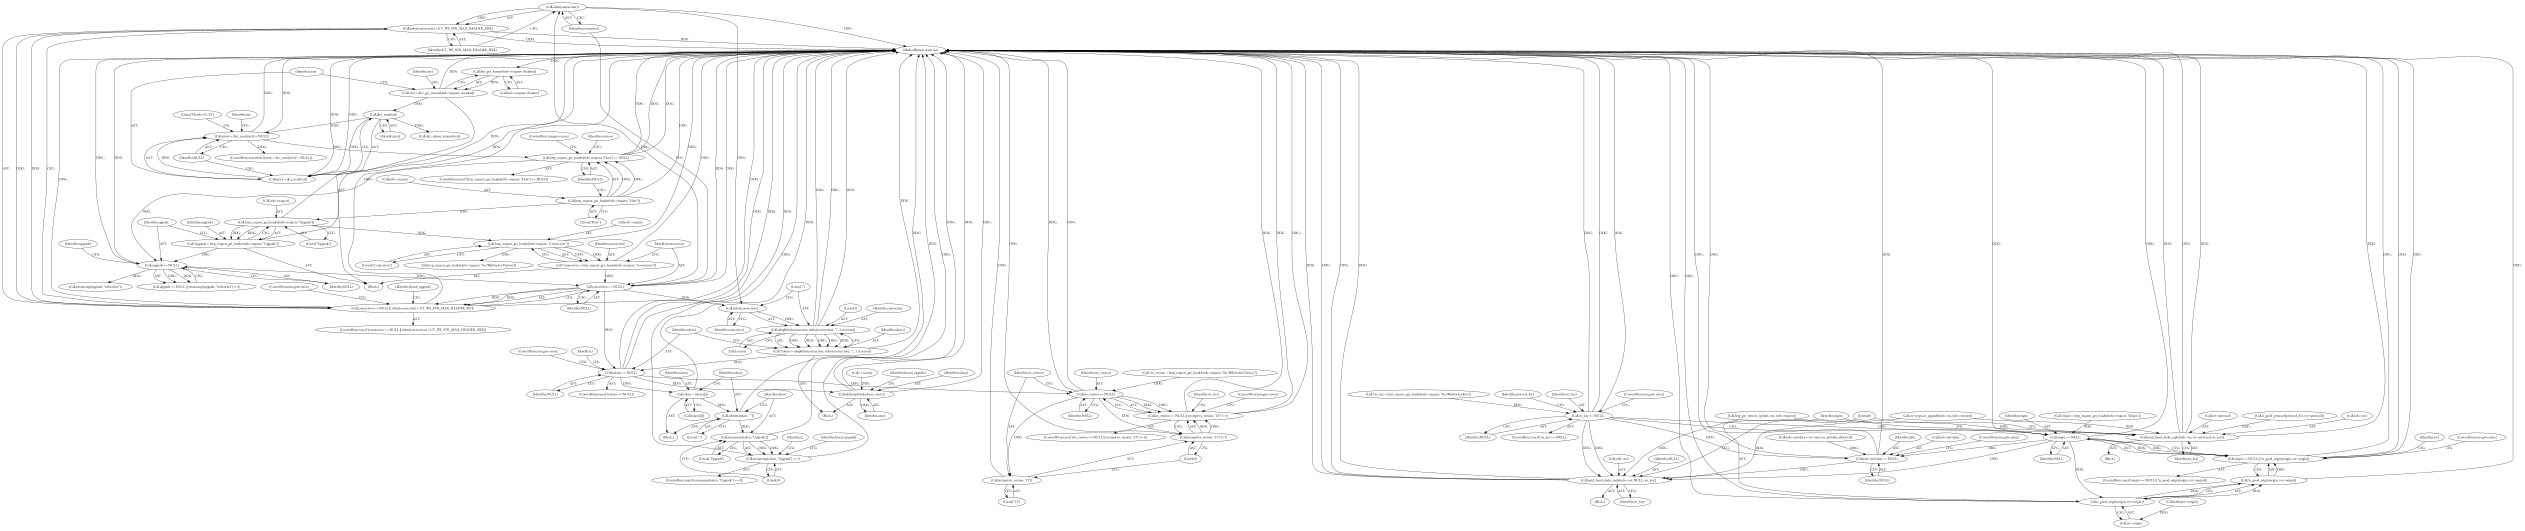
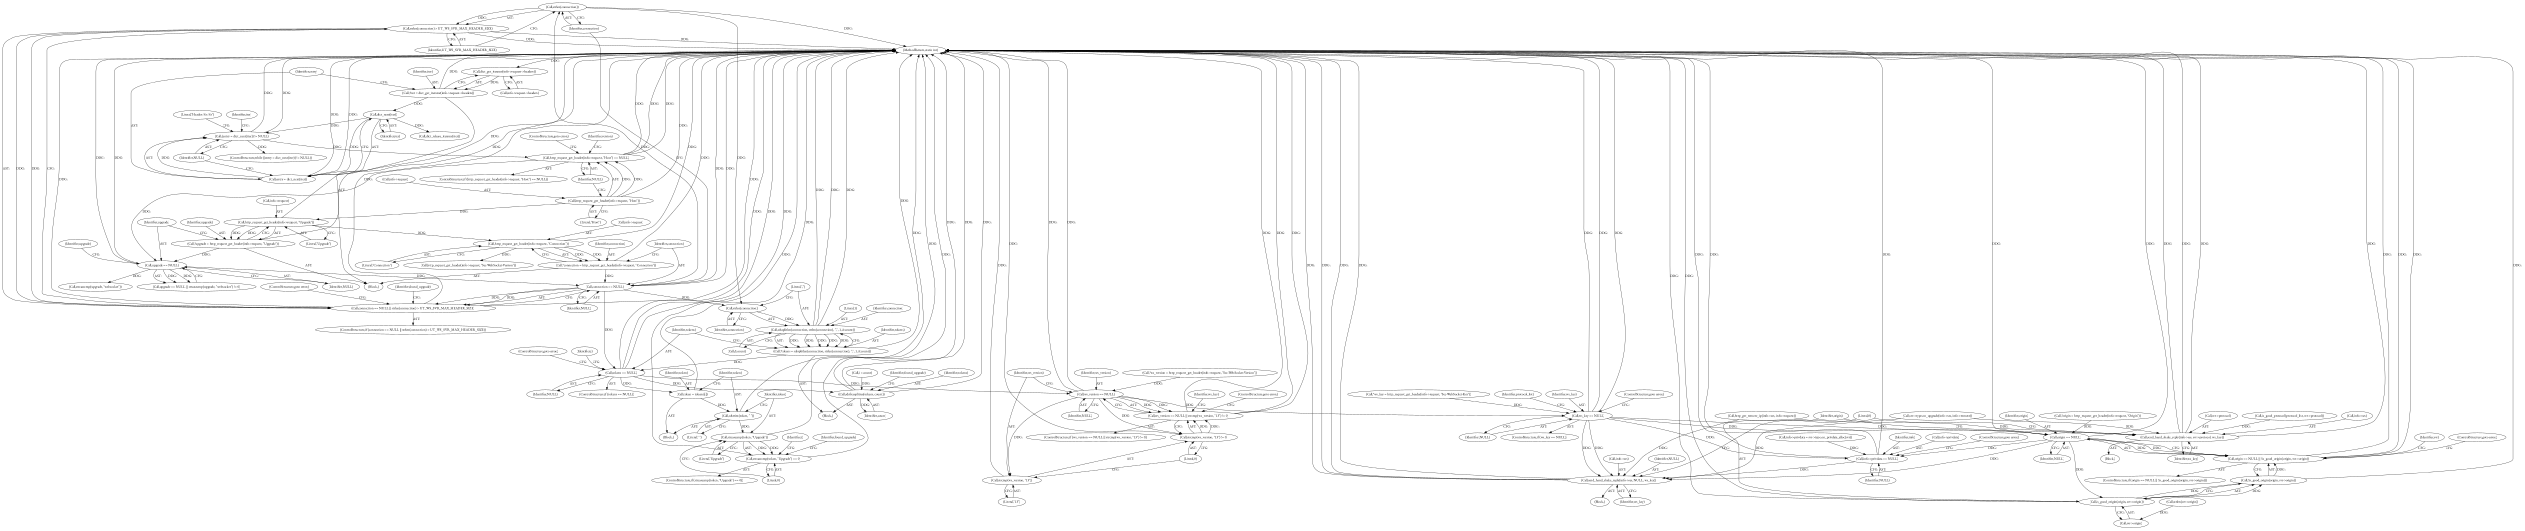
none -> (1329, 414)
(694, 416) -> none
(1734, 427) -> (1734, 427)
